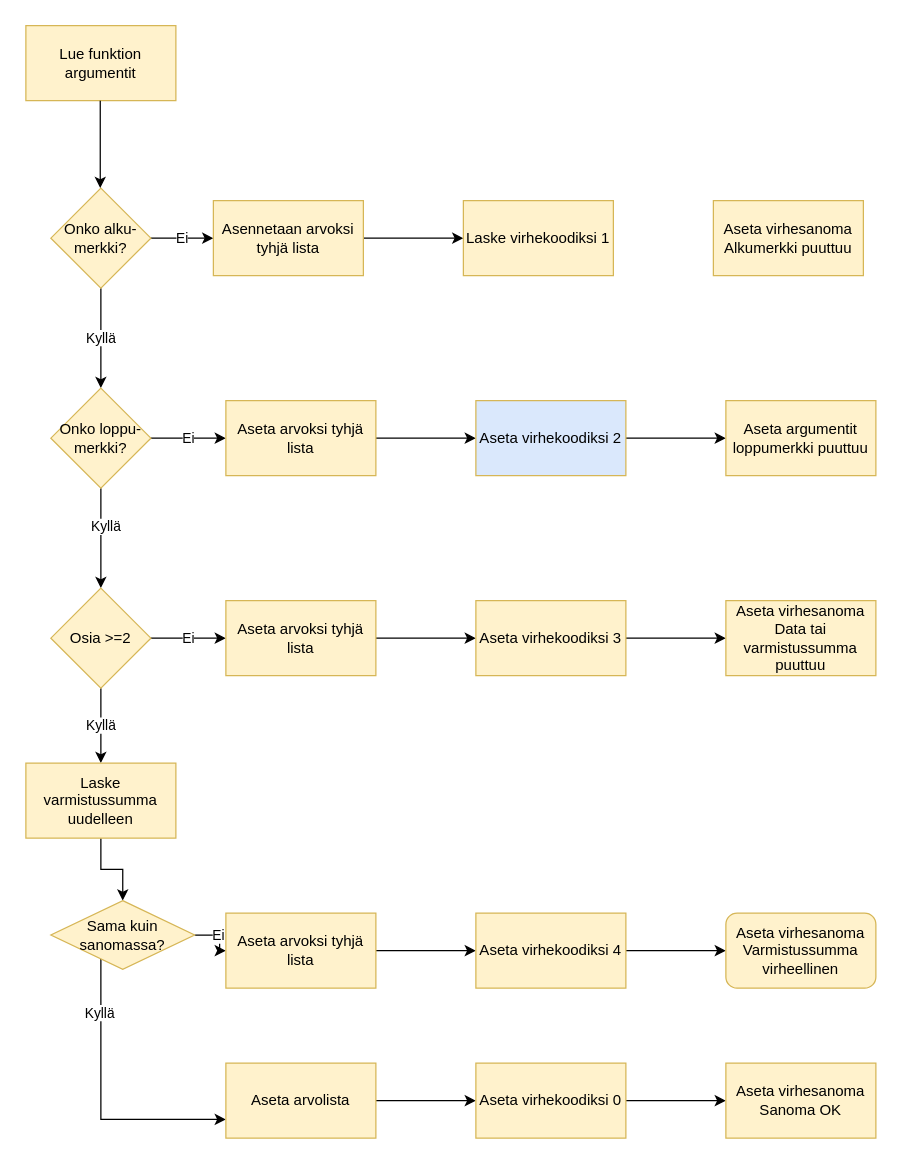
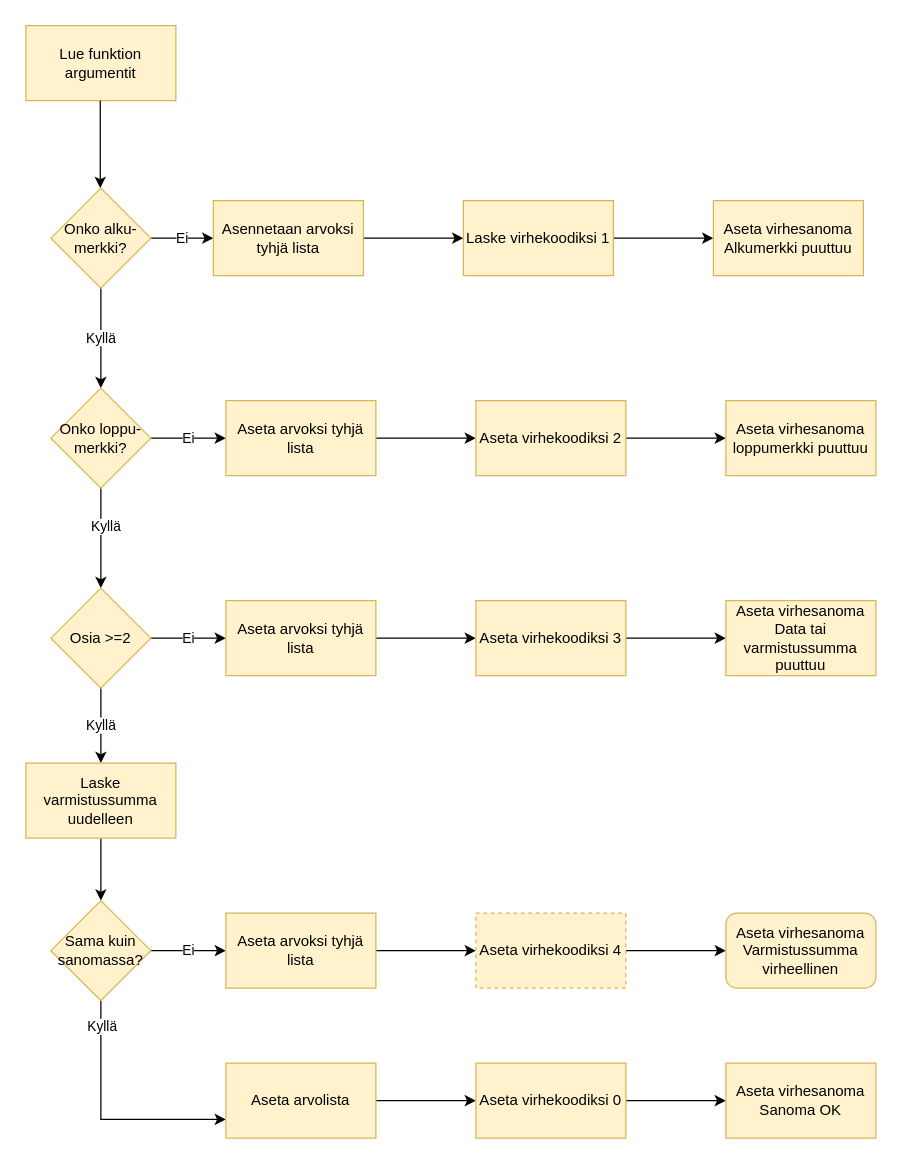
none -> (659, 238)
(551, 438) -> (551, 438)
(801, 438) -> (801, 438)
(123, 935) -> (101, 951)
(551, 951) -> (551, 951)
